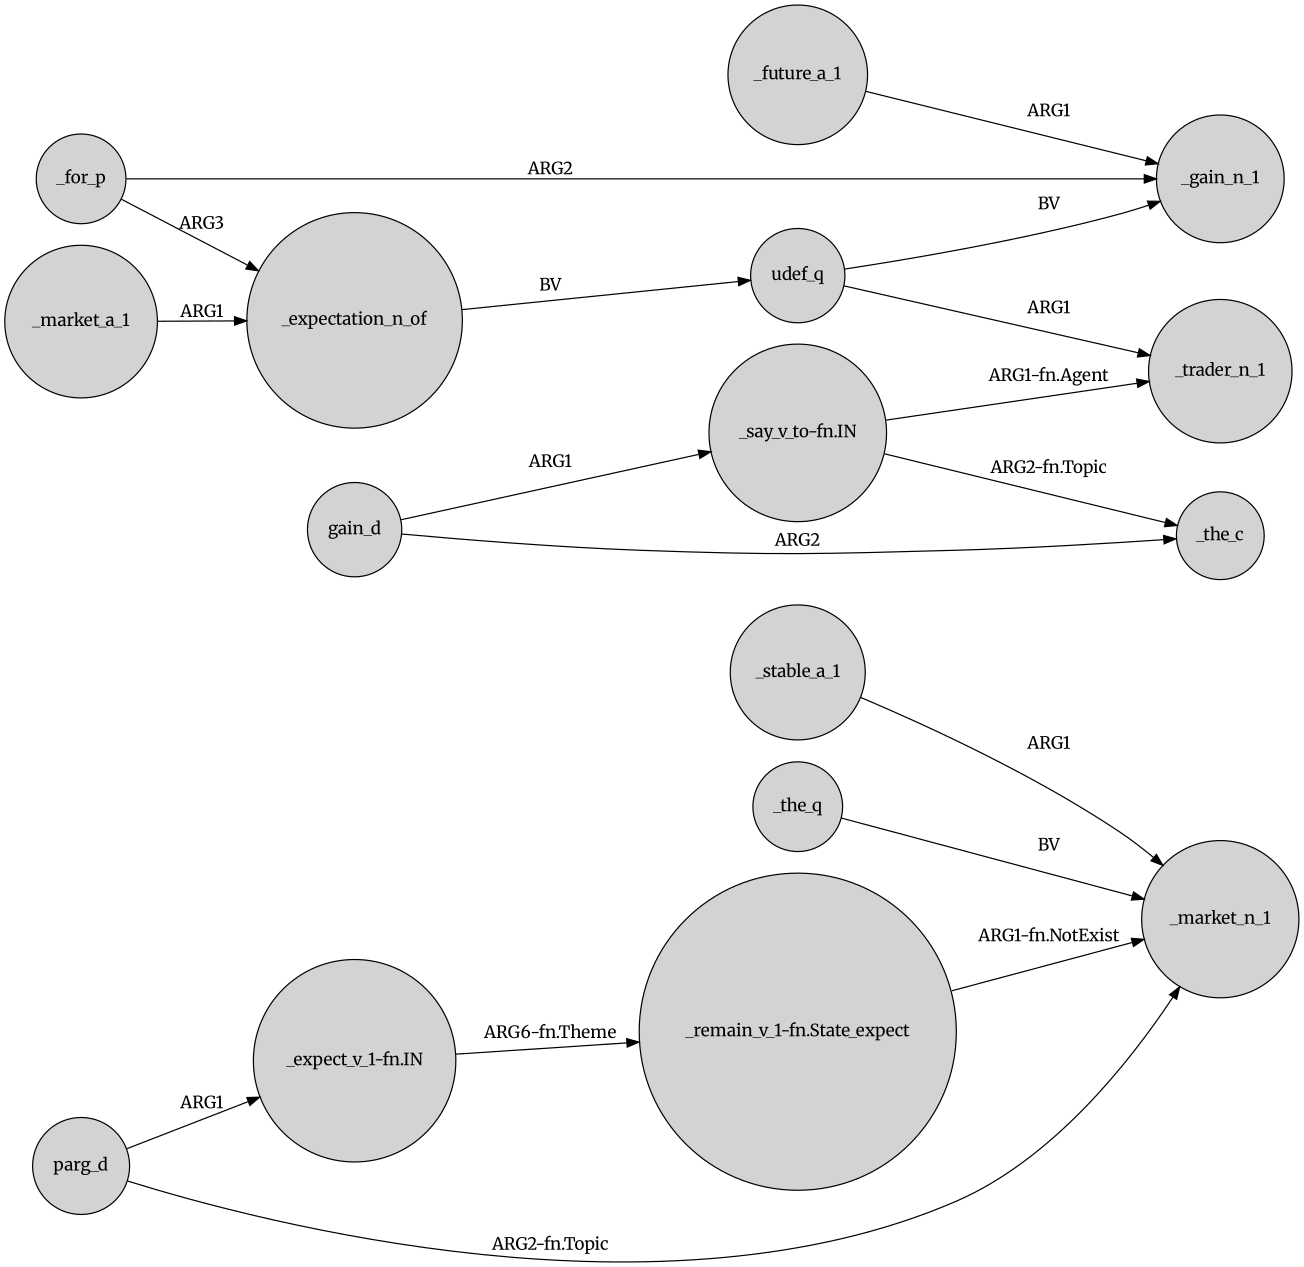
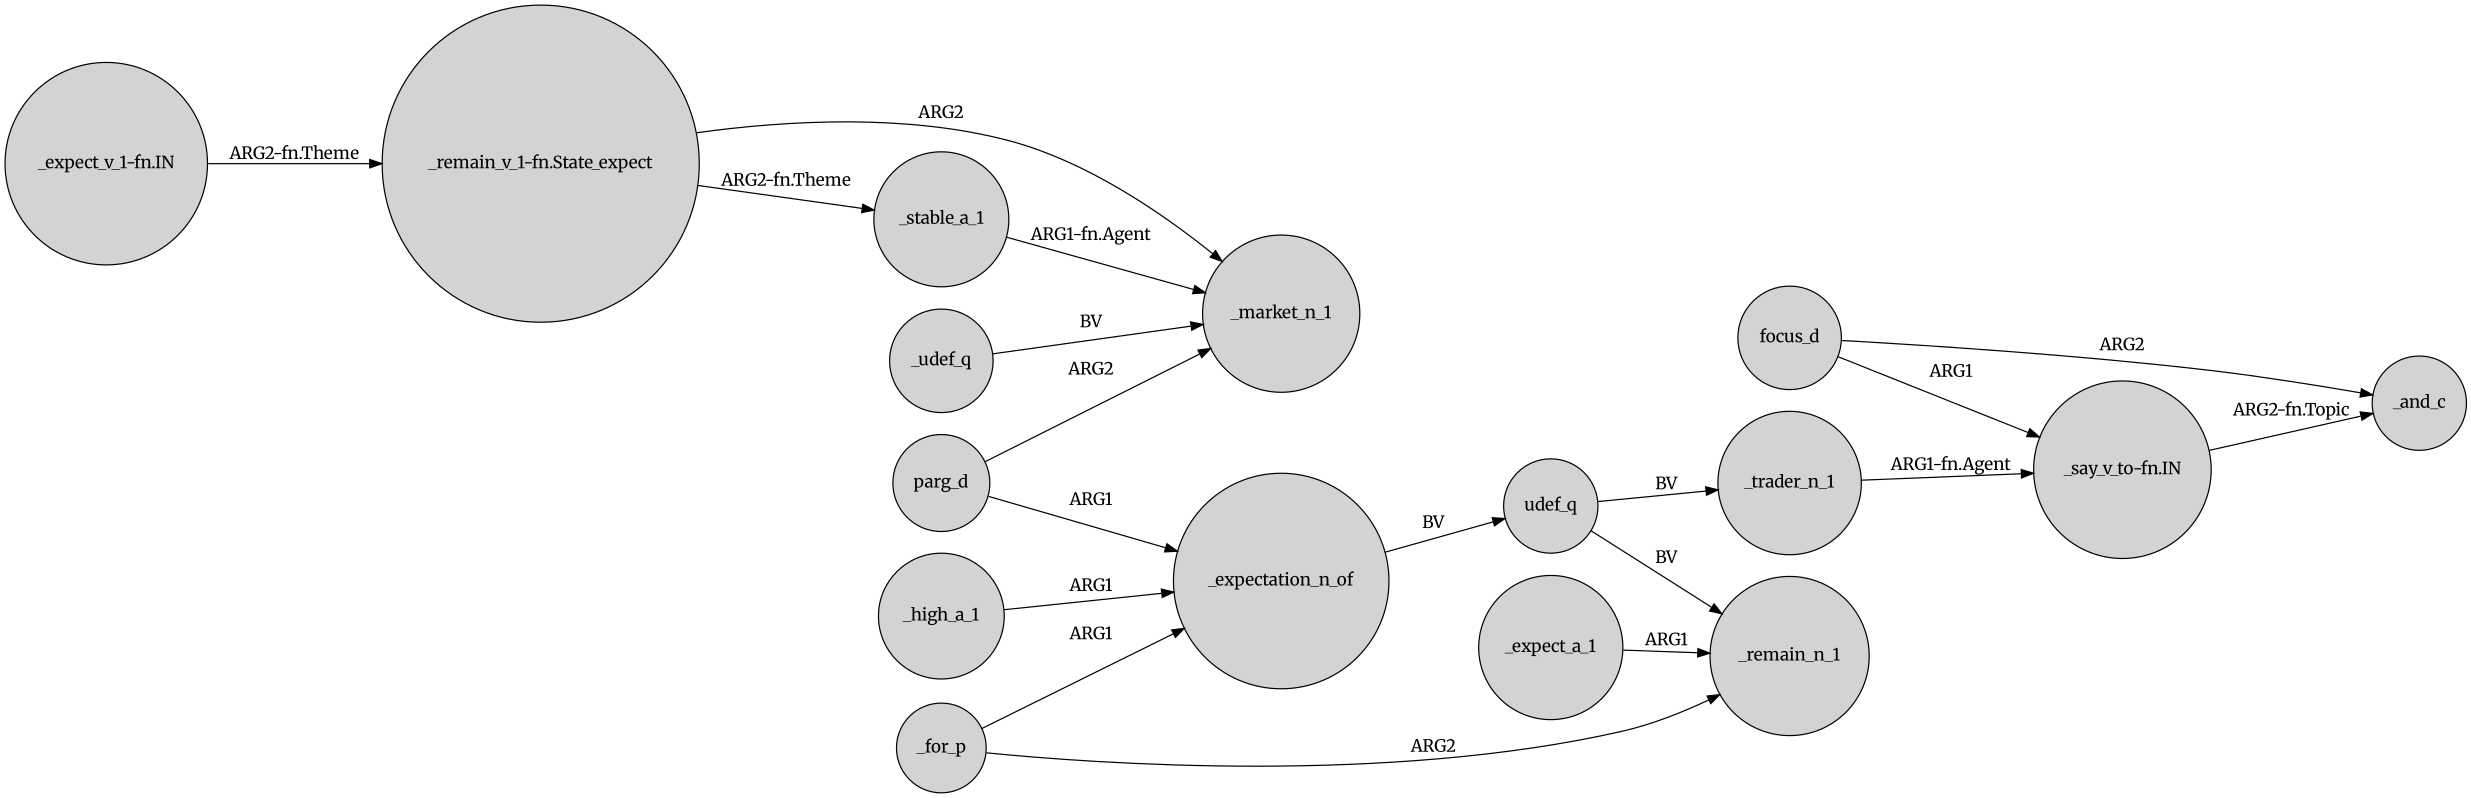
(798, 75) -> (1551, 648)
(1220, 179) -> (1790, 656)
none -> (780, 197)
(202, 224) -> (1091, 635)
(1049, 309) -> (1667, 485)
(81, 322) -> (941, 616)
(1011, 402) -> (1941, 477)
(355, 530) -> (1790, 338)
(1220, 536) -> (2419, 403)
(1049, 744) -> (1091, 236)
(798, 807) -> (941, 361)
(1049, 937) -> (941, 113)
(551, 1033) -> (295, 155)
(188, 1125) -> (1077, 522)
(551, 1245) -> (1091, 370)
